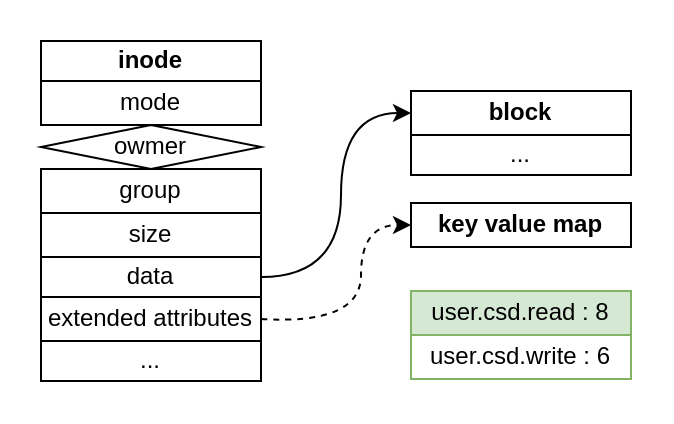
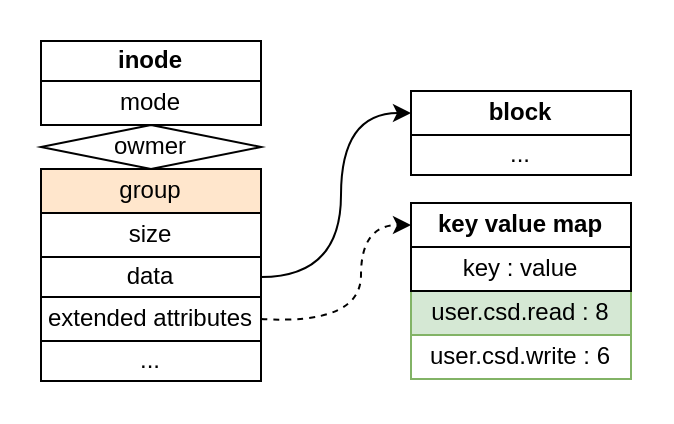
(151, 191) -> (151, 191)
none -> (521, 269)
